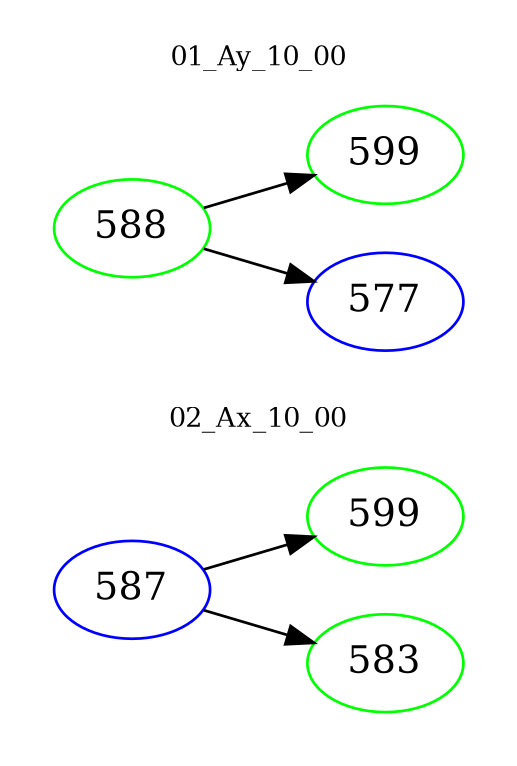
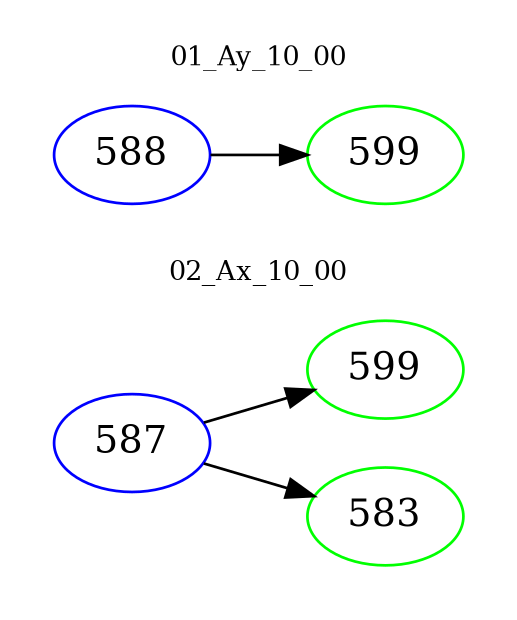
(132, 228) -> (132, 155)
(385, 302) -> none
